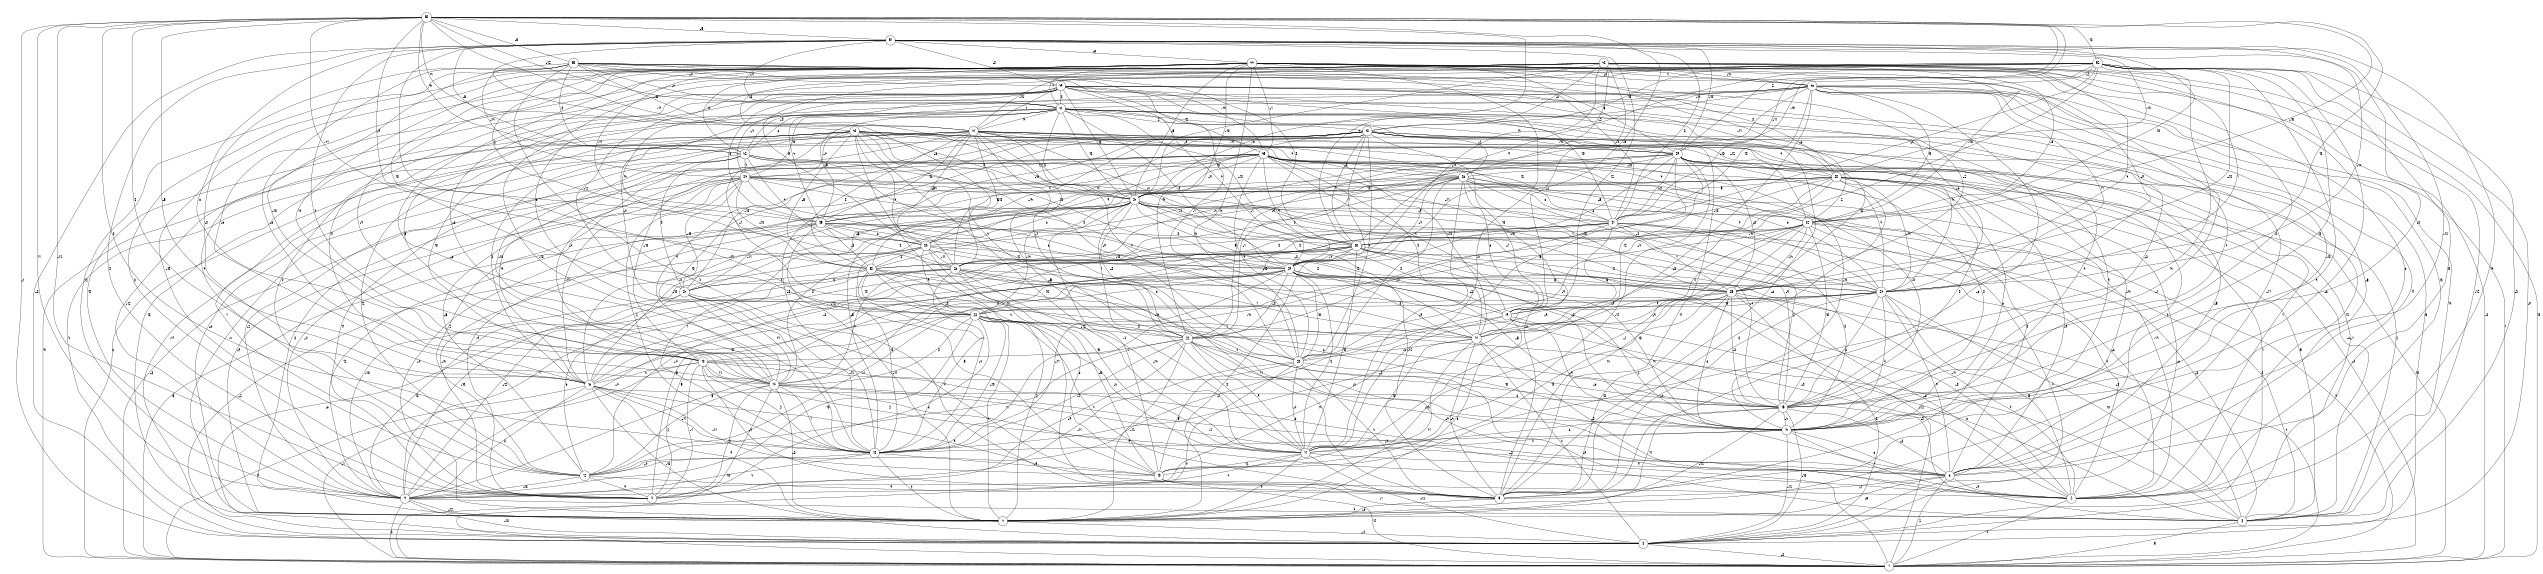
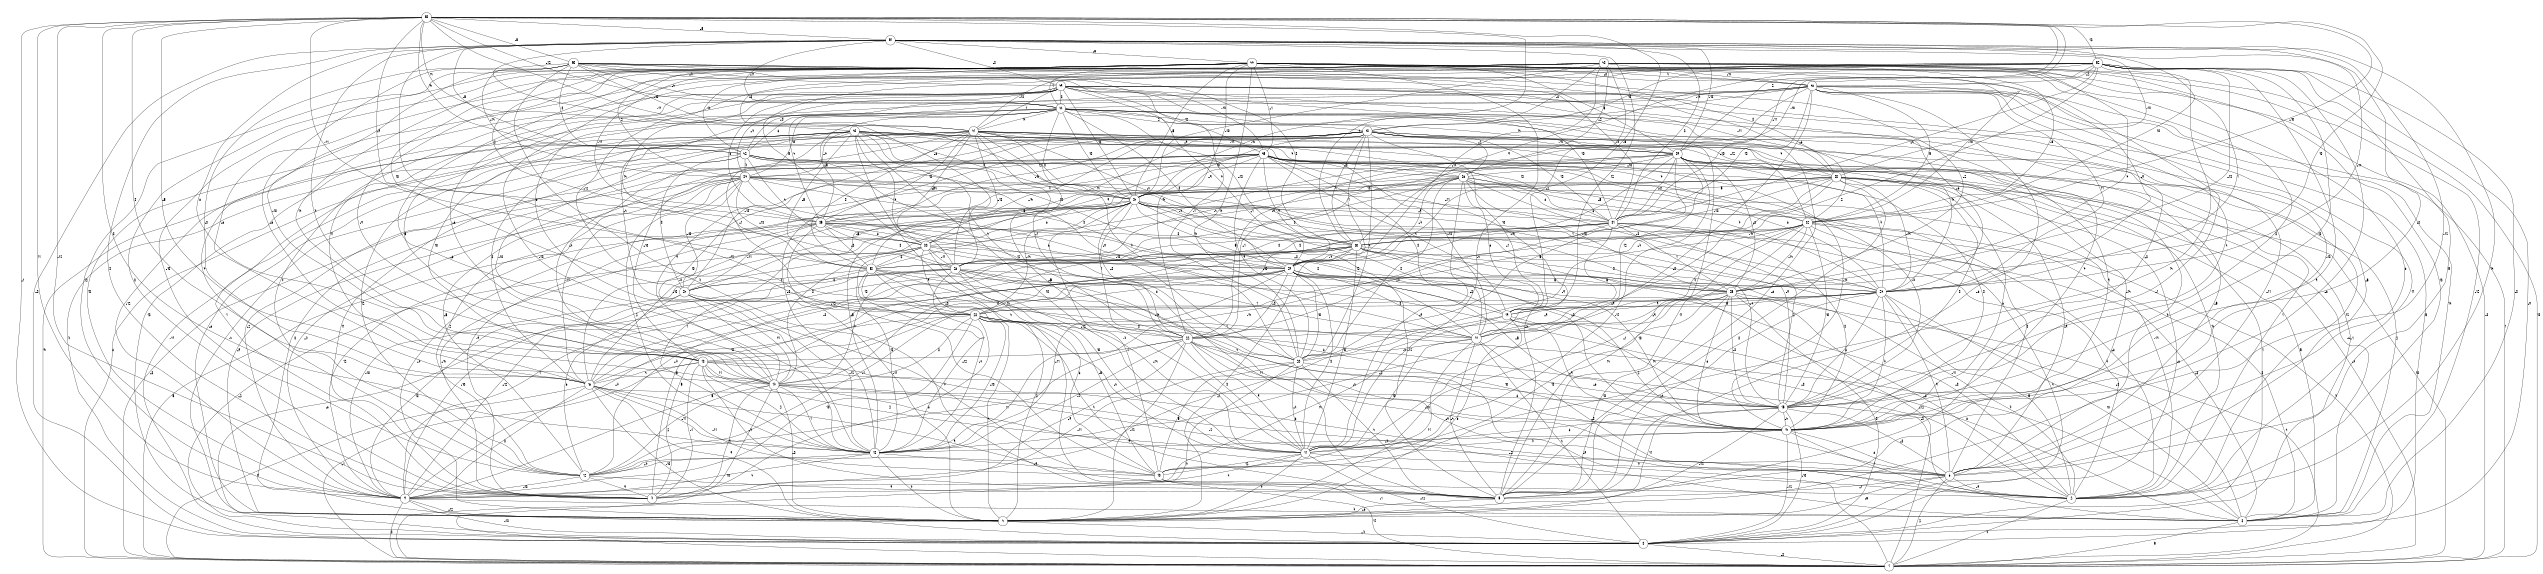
none -> (657, 83)
(1709, 145) -> (1489, 143)
(1204, 185) -> (978, 213)
(561, 217) -> (1685, 168)
(965, 362) -> (965, 362)
